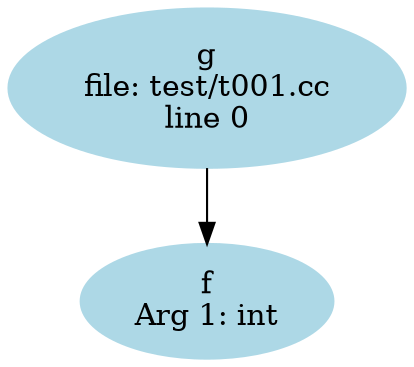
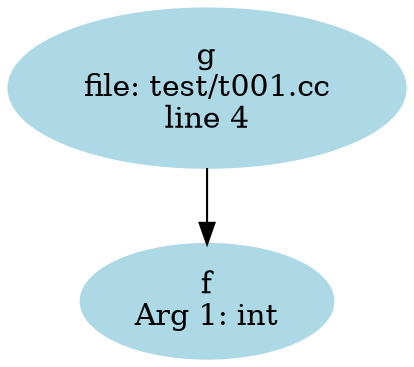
(207, 88) -> (207, 88)
